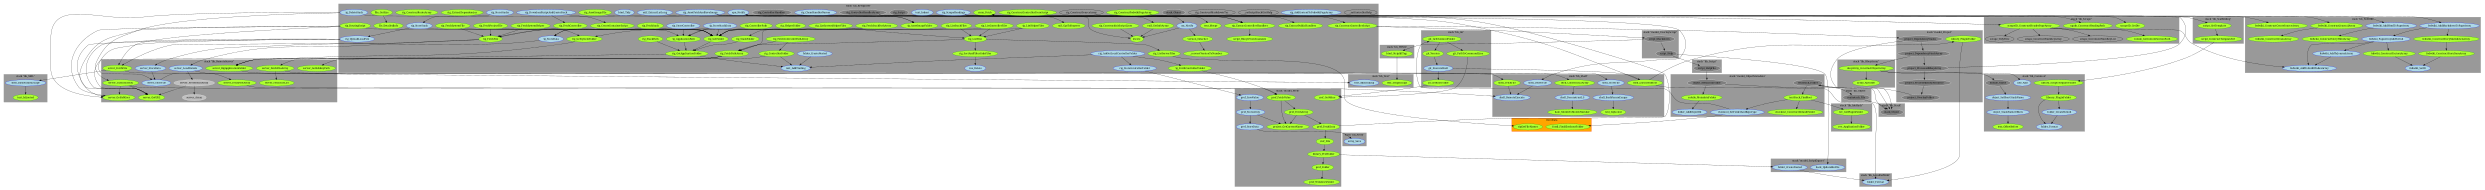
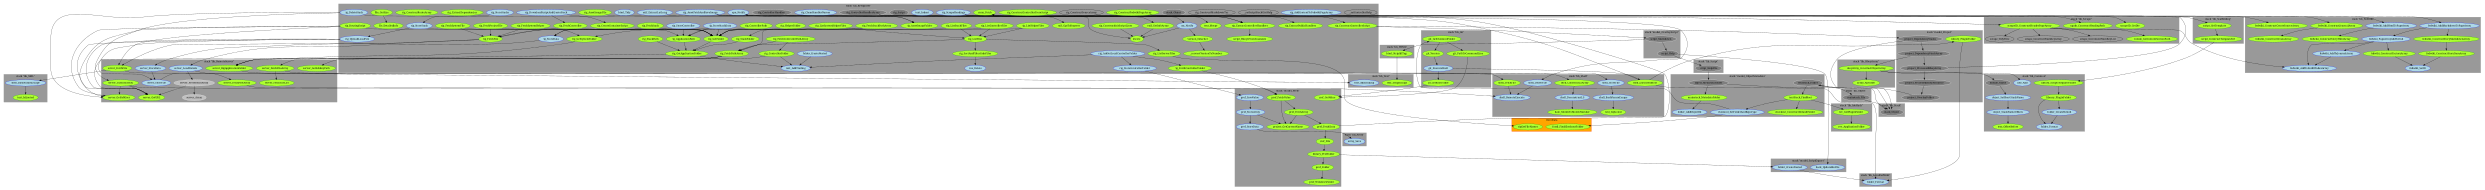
(1702, 98) -> (1704, 98)
